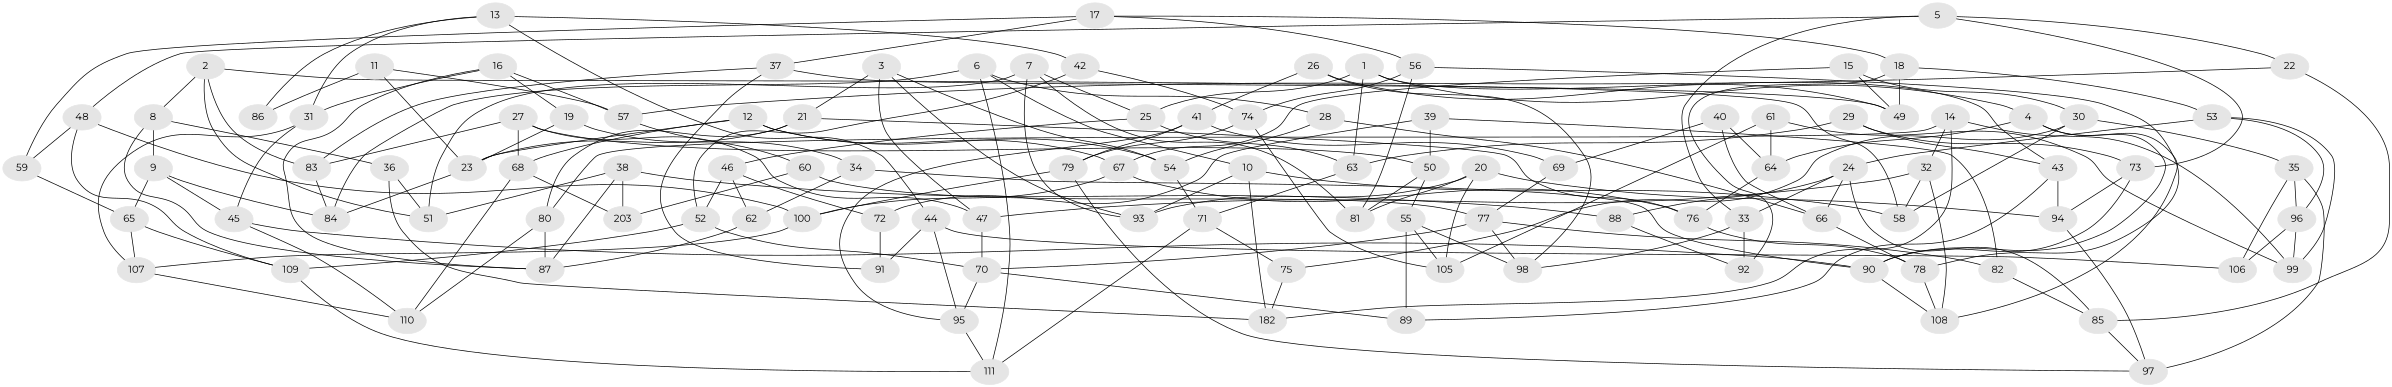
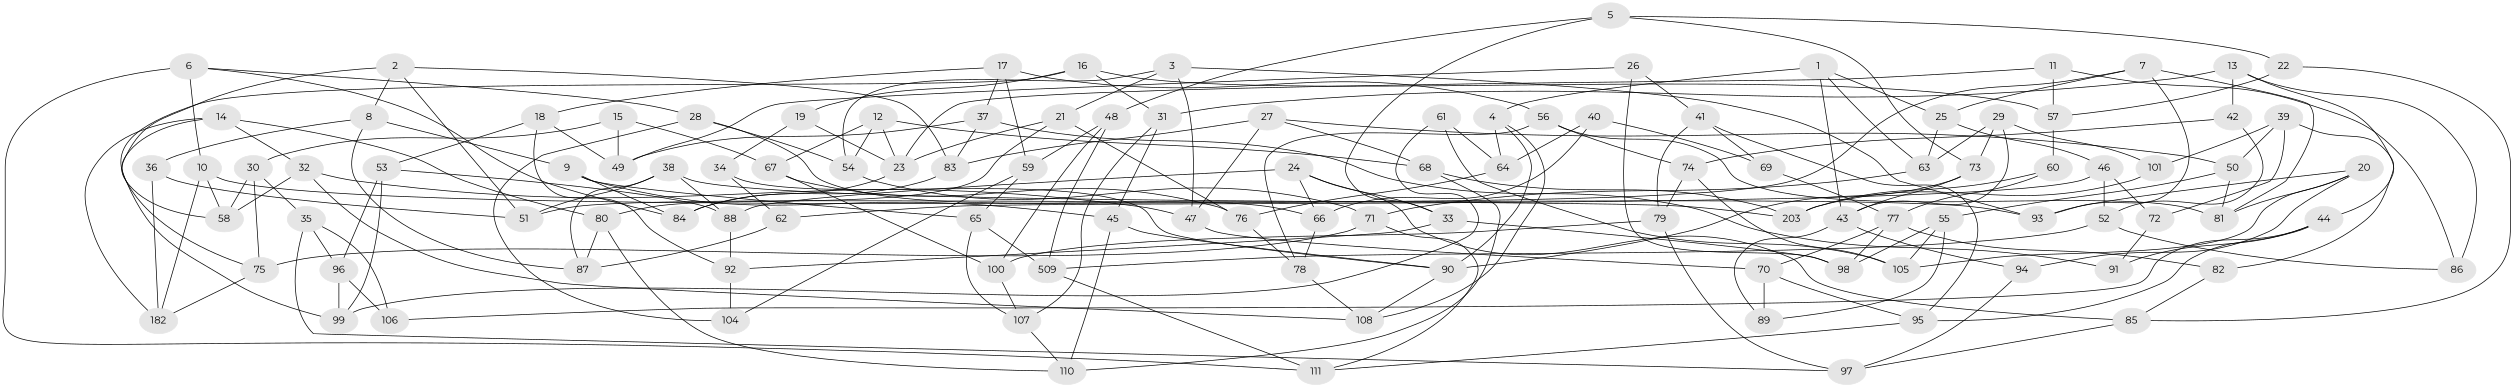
(2111, 130) -> (575, 186)
none -> (2155, 168)
(2097, 194) -> (1909, 194)
(289, 200) -> (526, 86)
(832, 250) -> (2261, 257)
(291, 270) -> (1047, 270)
none -> (731, 321)
